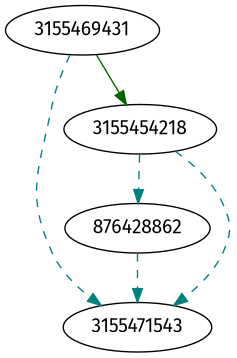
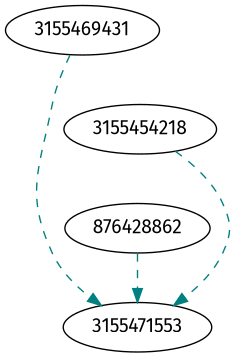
(108, 74) -> none
(139, 172) -> none
(137, 327) -> (137, 327)
